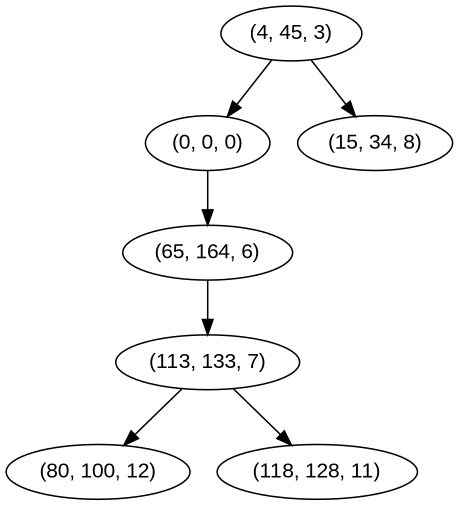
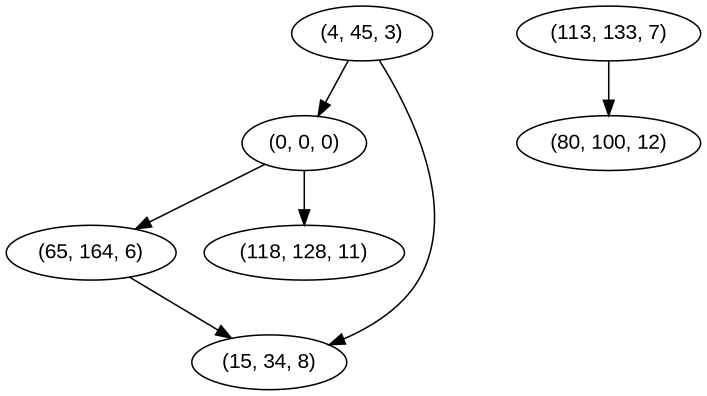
(208, 300) -> (174, 304)
(257, 412) -> (304, 190)
